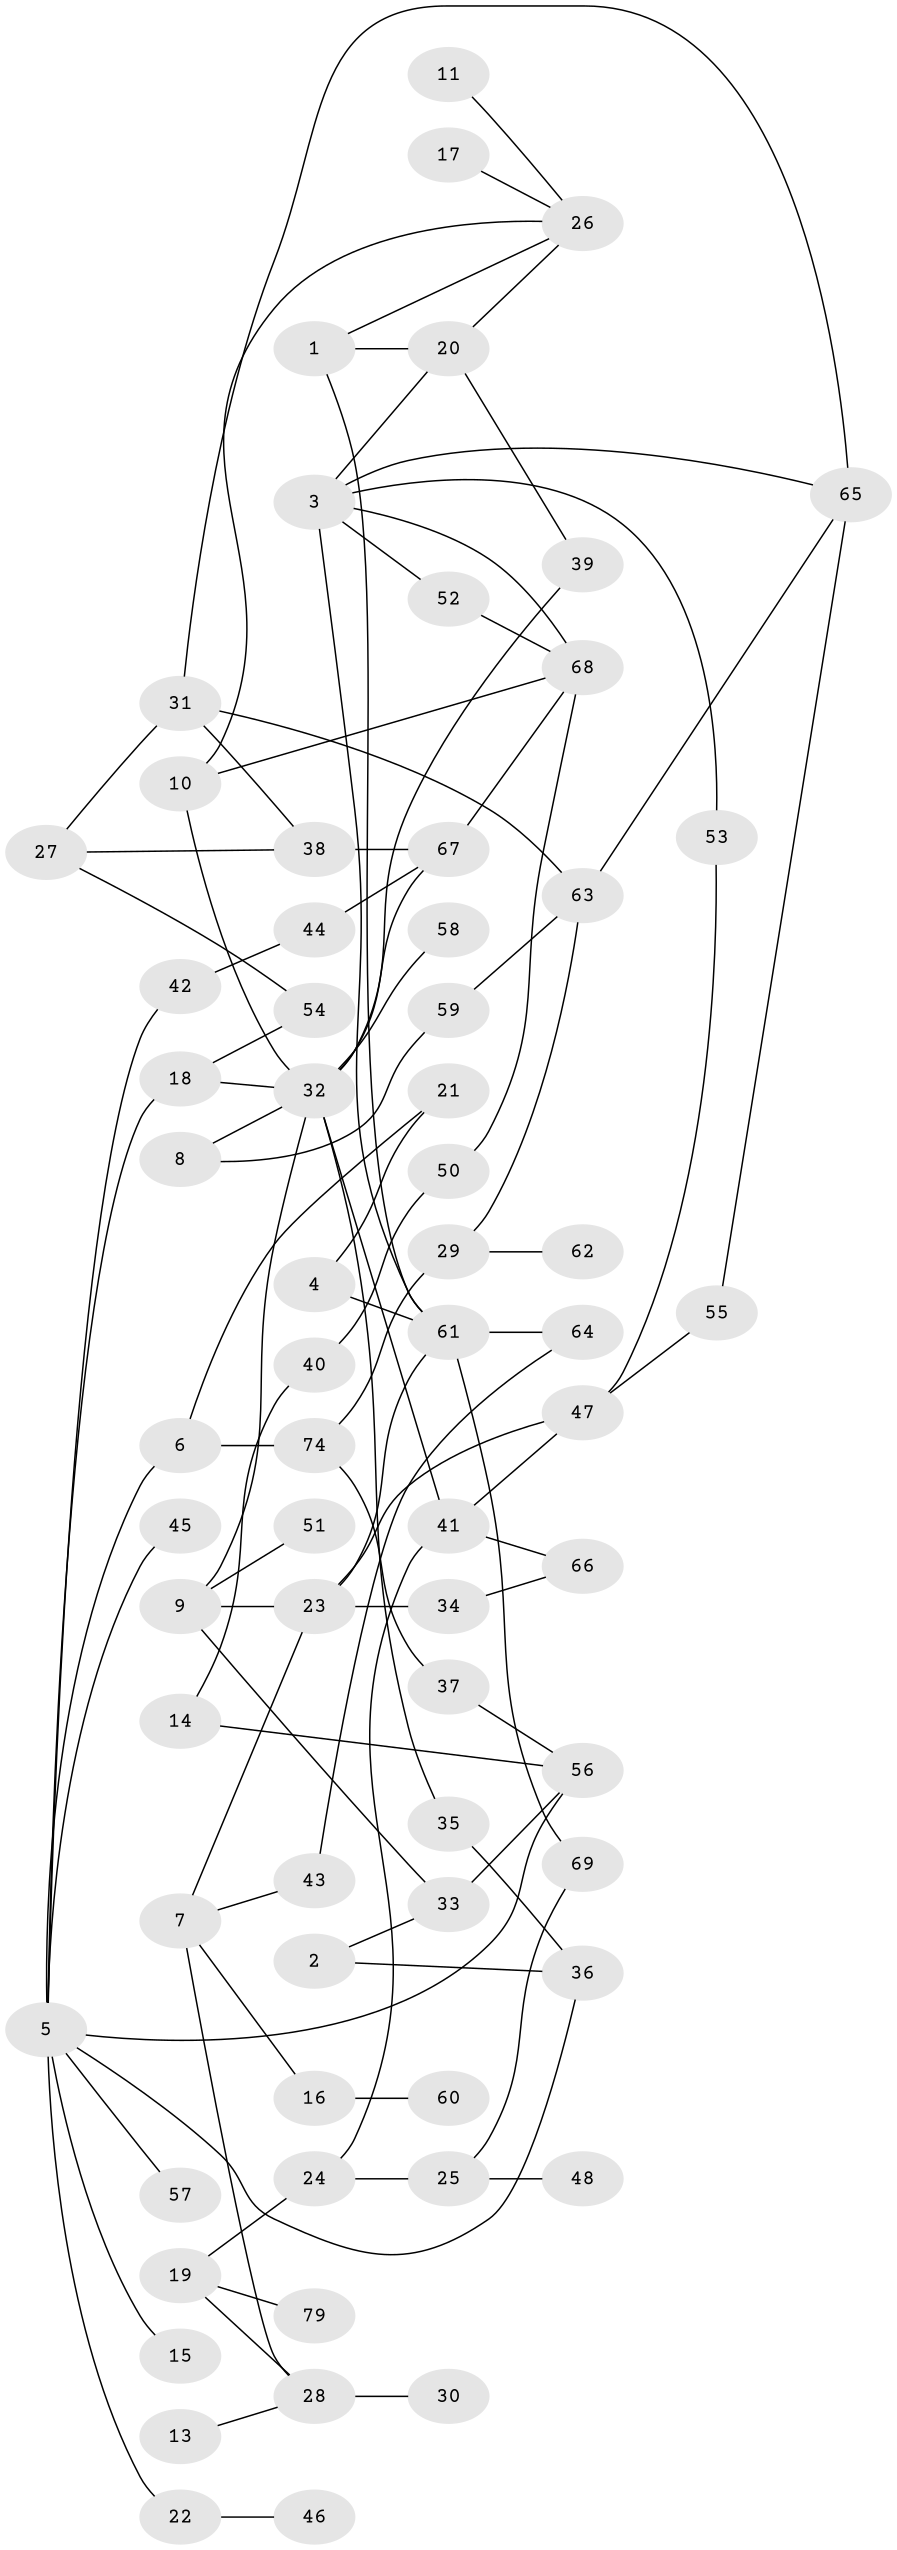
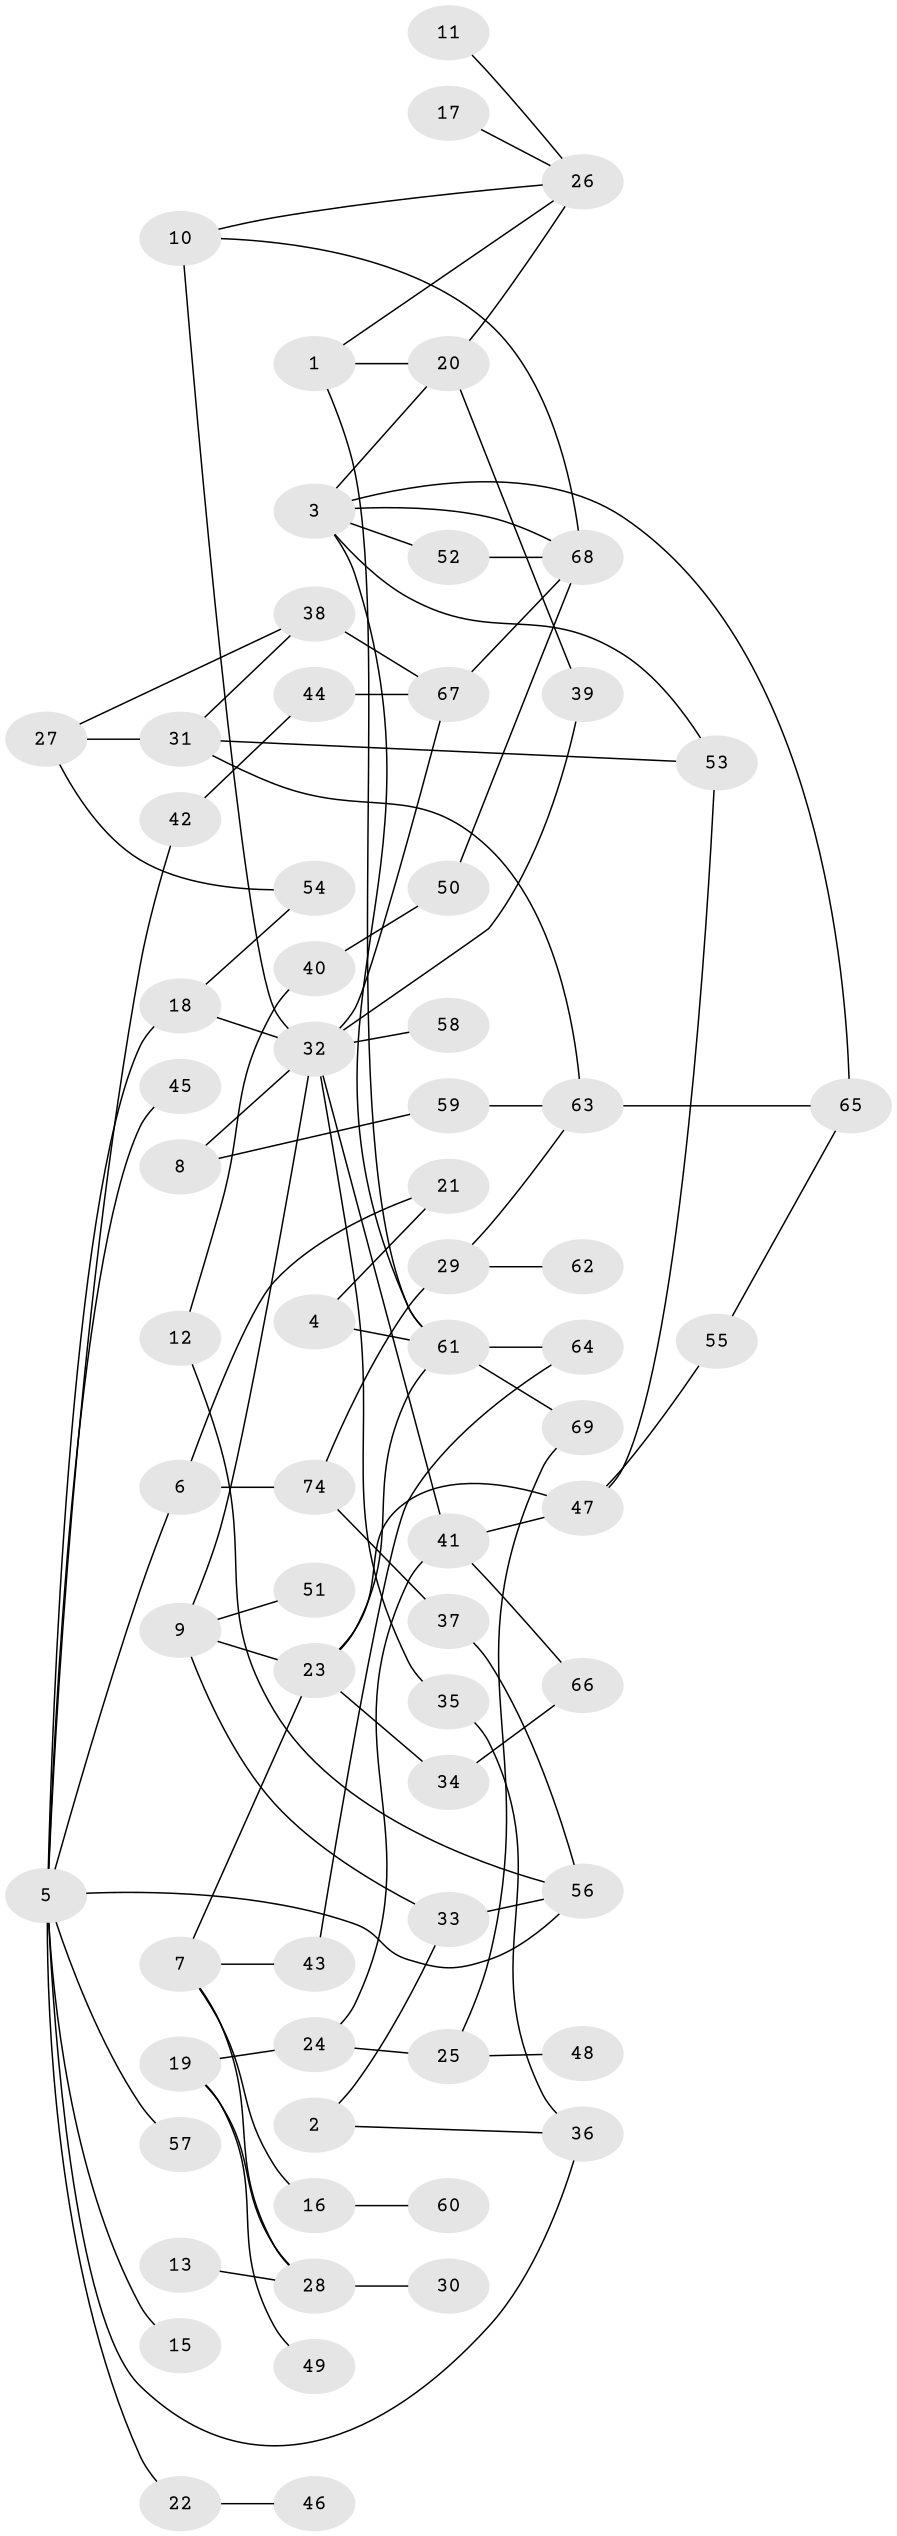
(423, 9) -> (448, 751)
(180, 1721) -> (180, 1338)
(314, 2316) -> (314, 2367)
